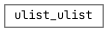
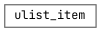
(54, 16) -> (50, 16)
